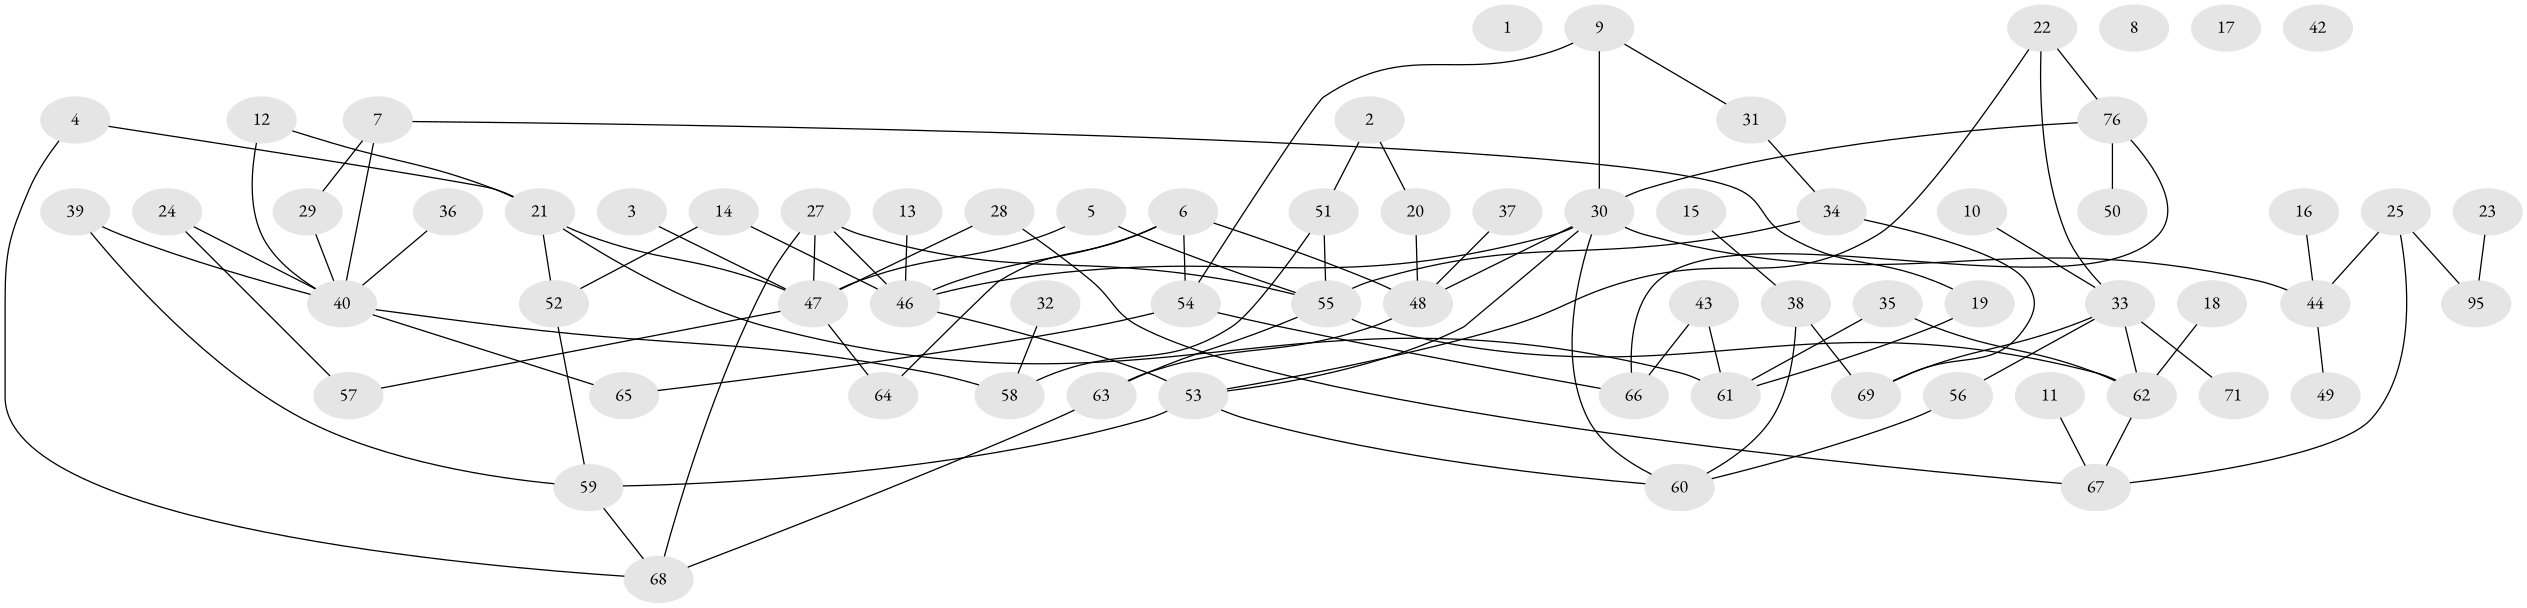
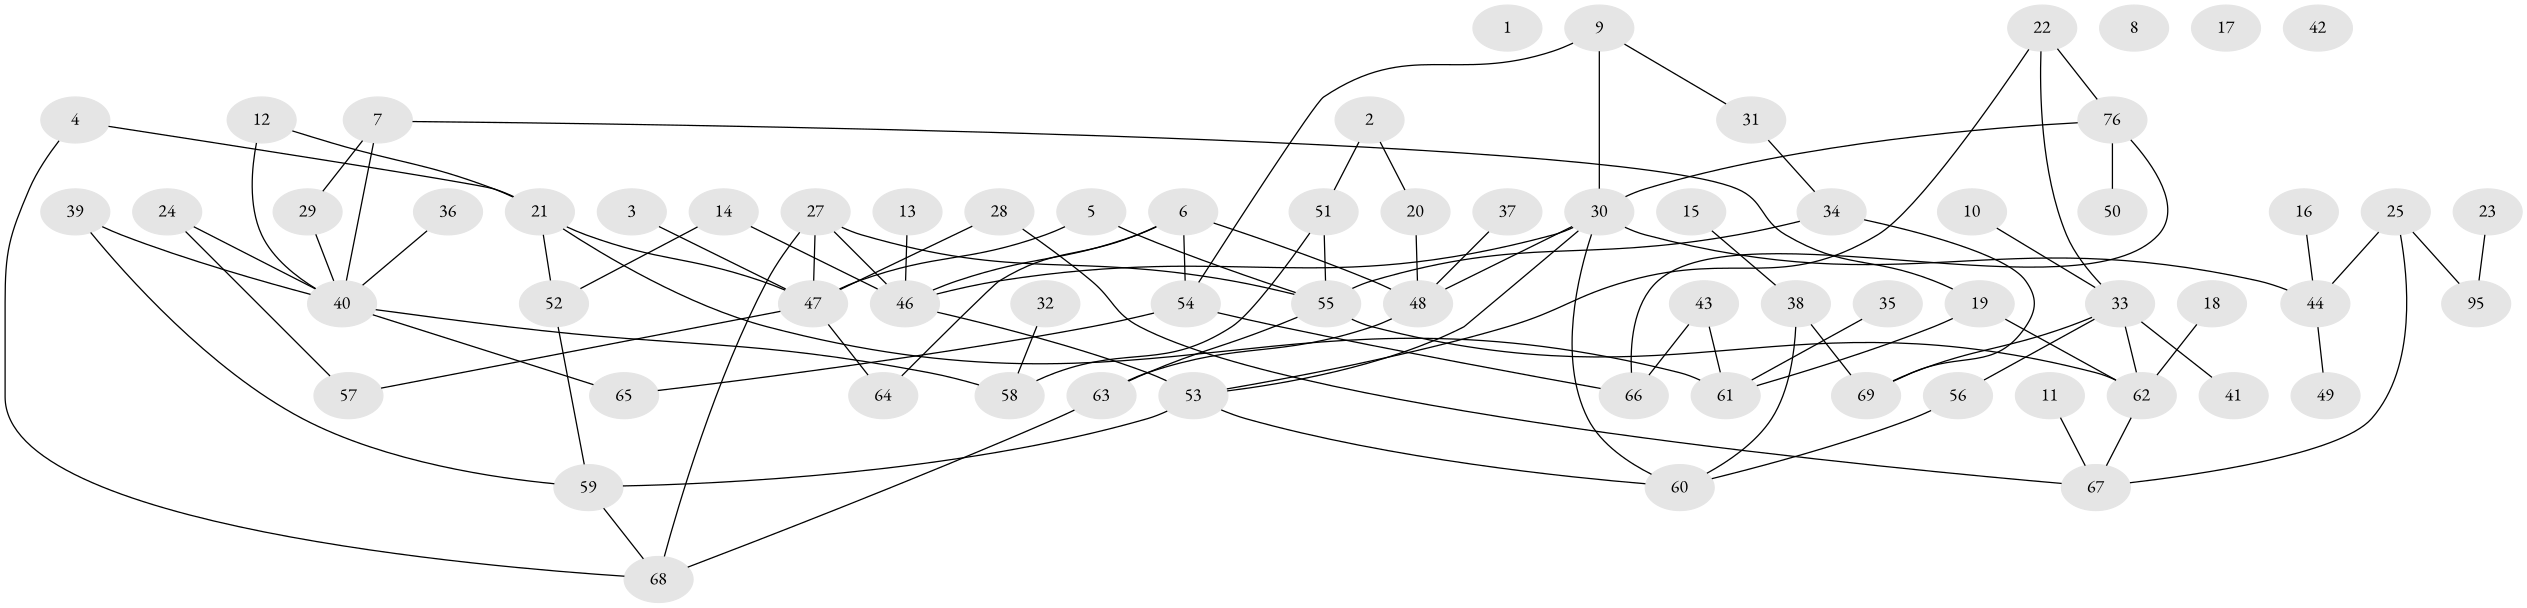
(1979, 341) -> (2061, 350)
(2234, 396) -> (2234, 396)
